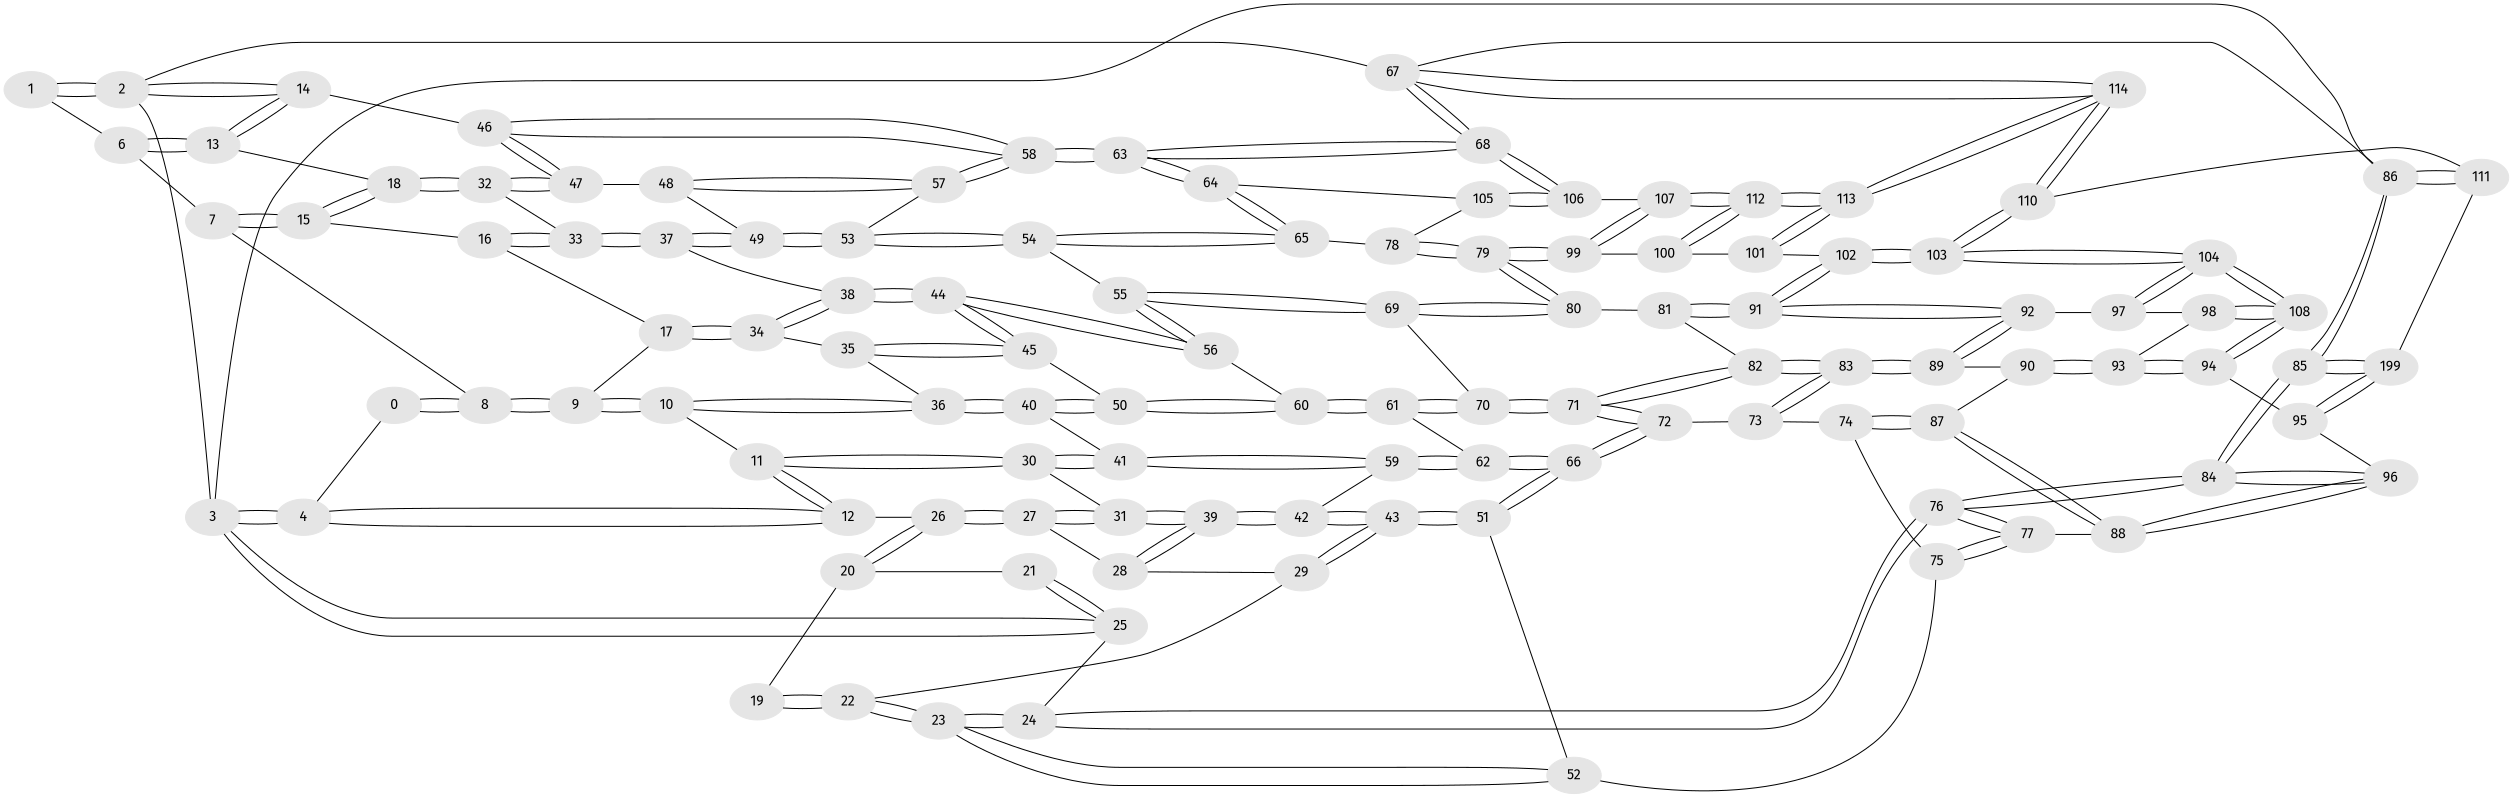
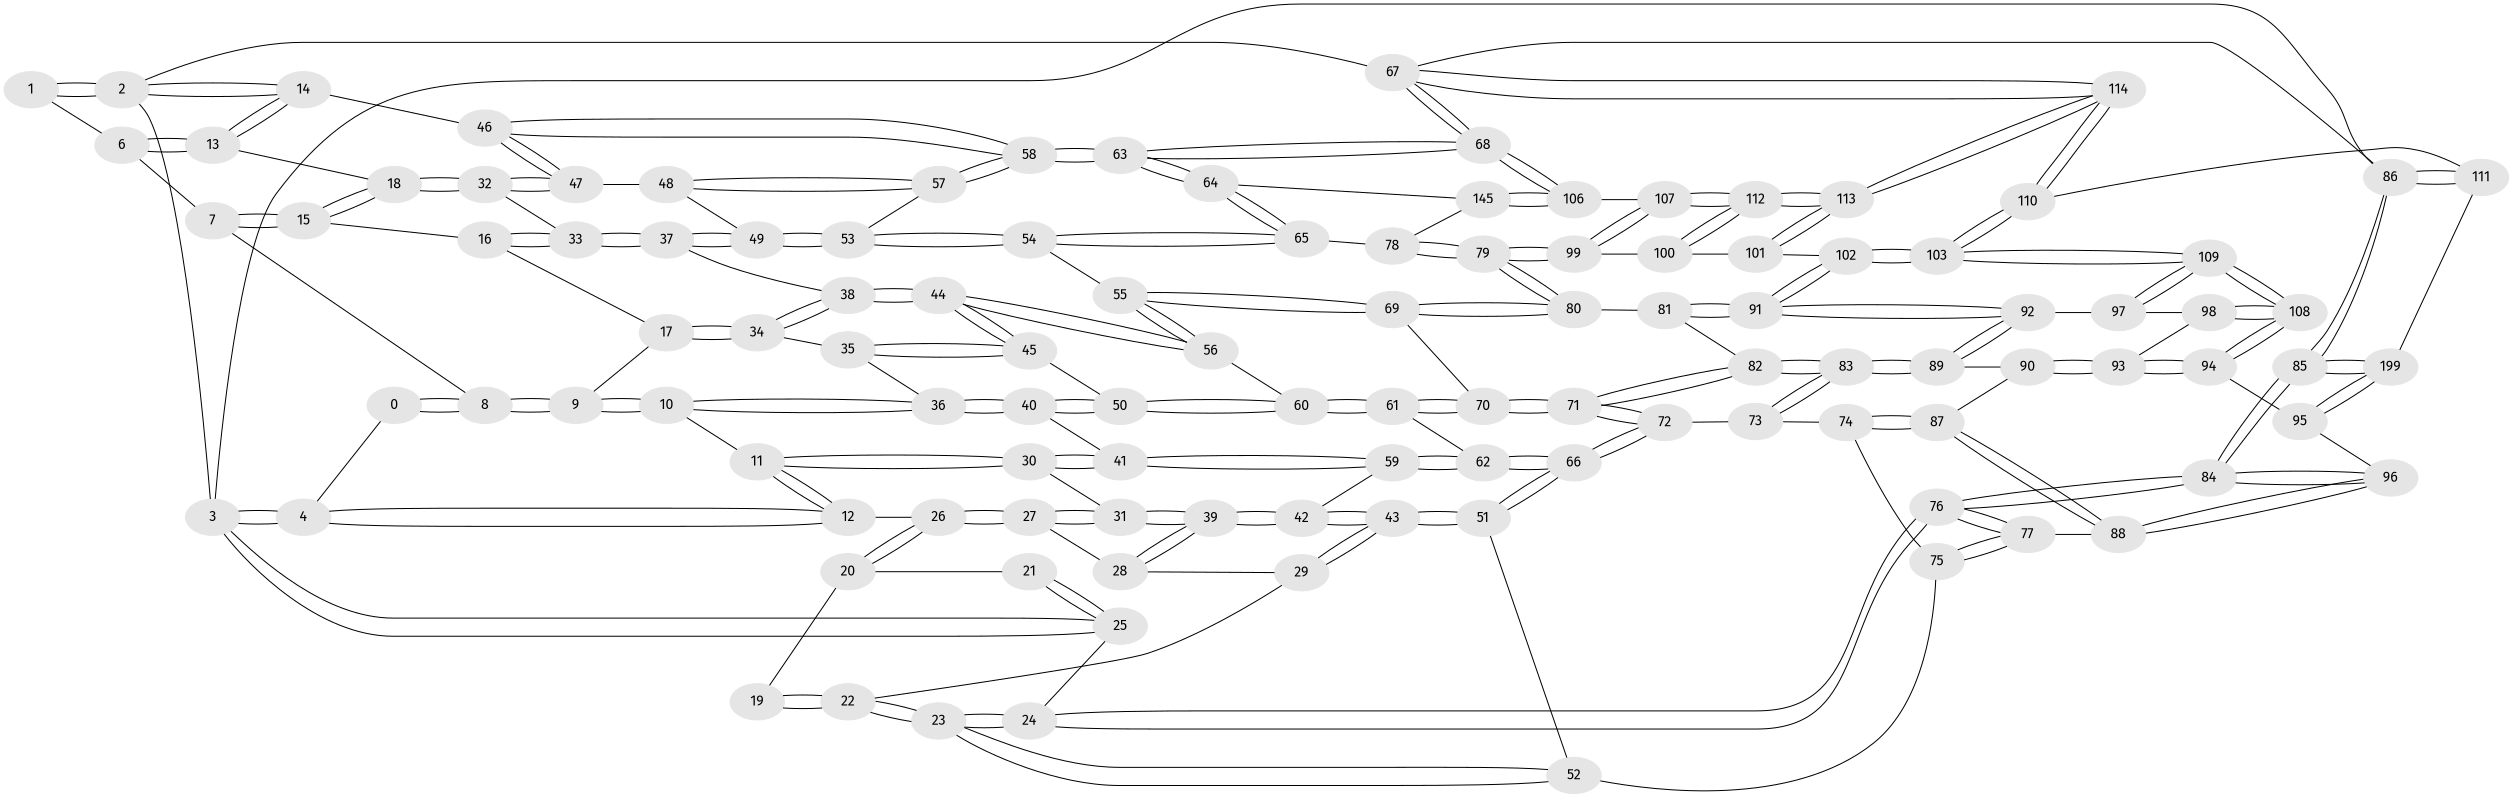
(1483, 200) -> (1483, 200)
(2209, 258) -> (2209, 258)
